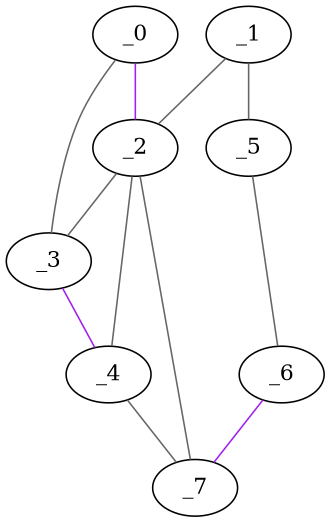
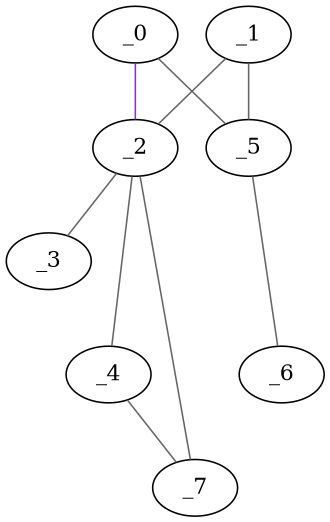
(71, 142) -> (185, 85)
(79, 318) -> none
(238, 431) -> none
